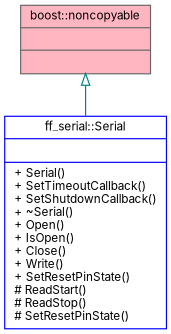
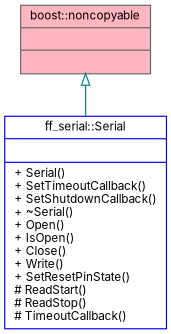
(72, 316) -> (71, 316)
